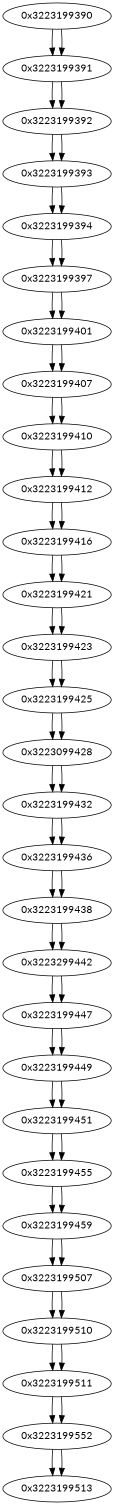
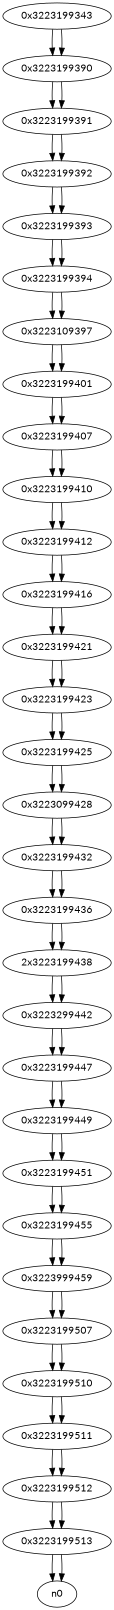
none -> (57, 16)
(57, 279) -> (57, 332)
(57, 910) -> (57, 963)
(57, 1226) -> (57, 1278)
(57, 1436) -> (57, 1489)
none -> (57, 1594)
